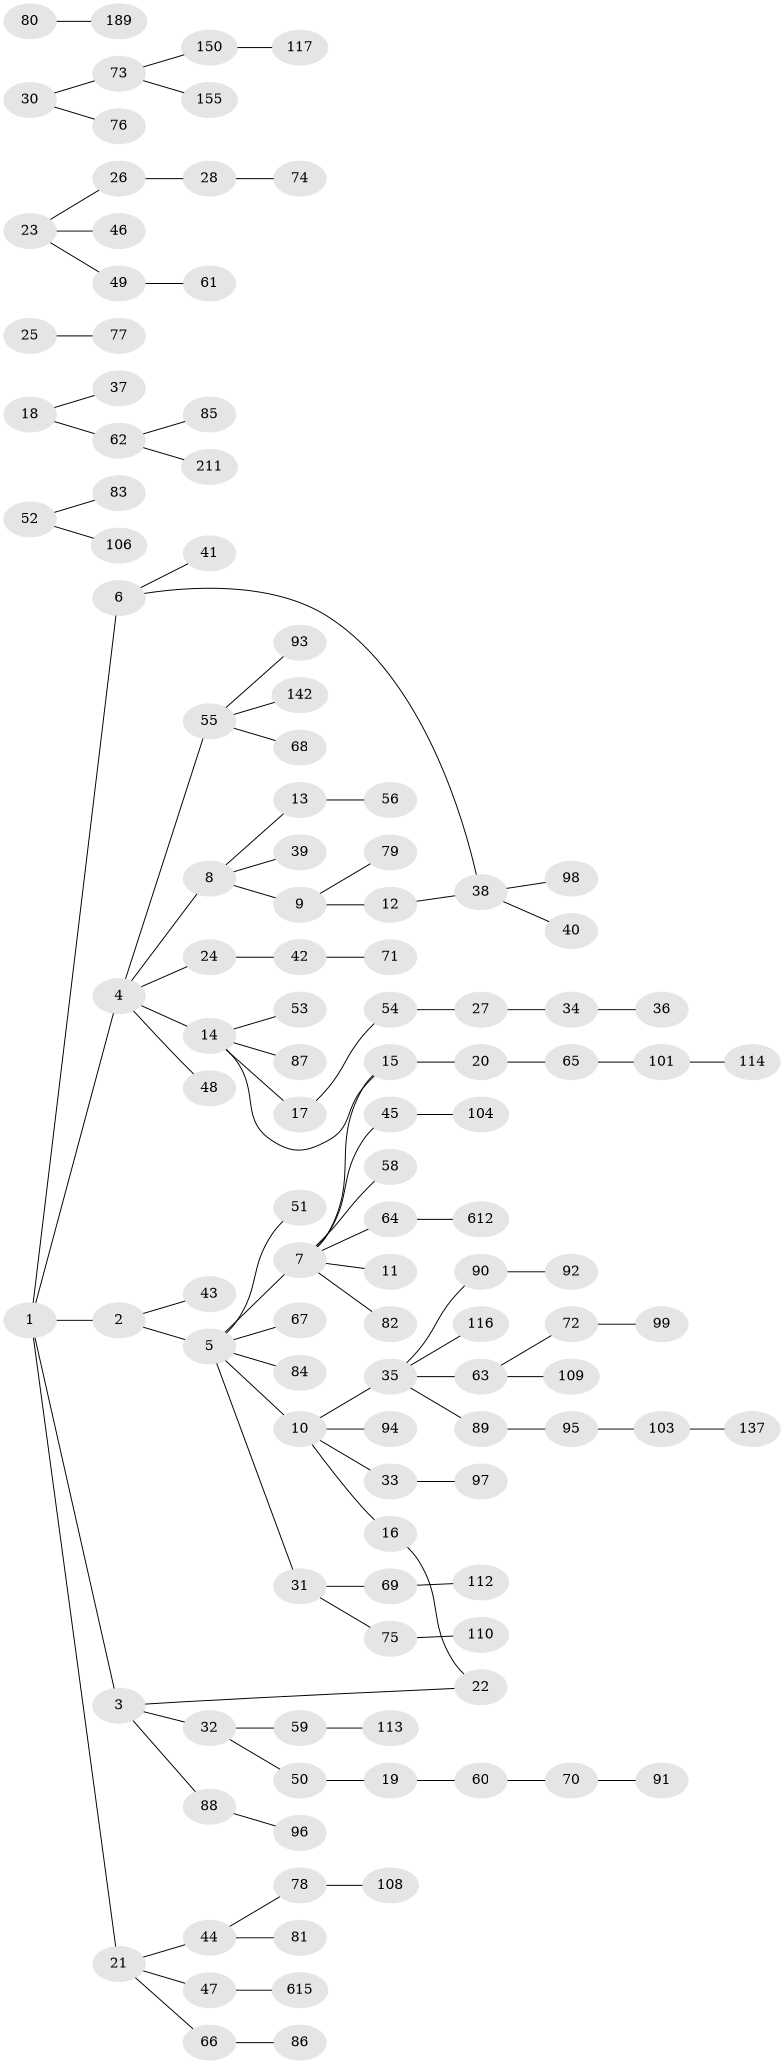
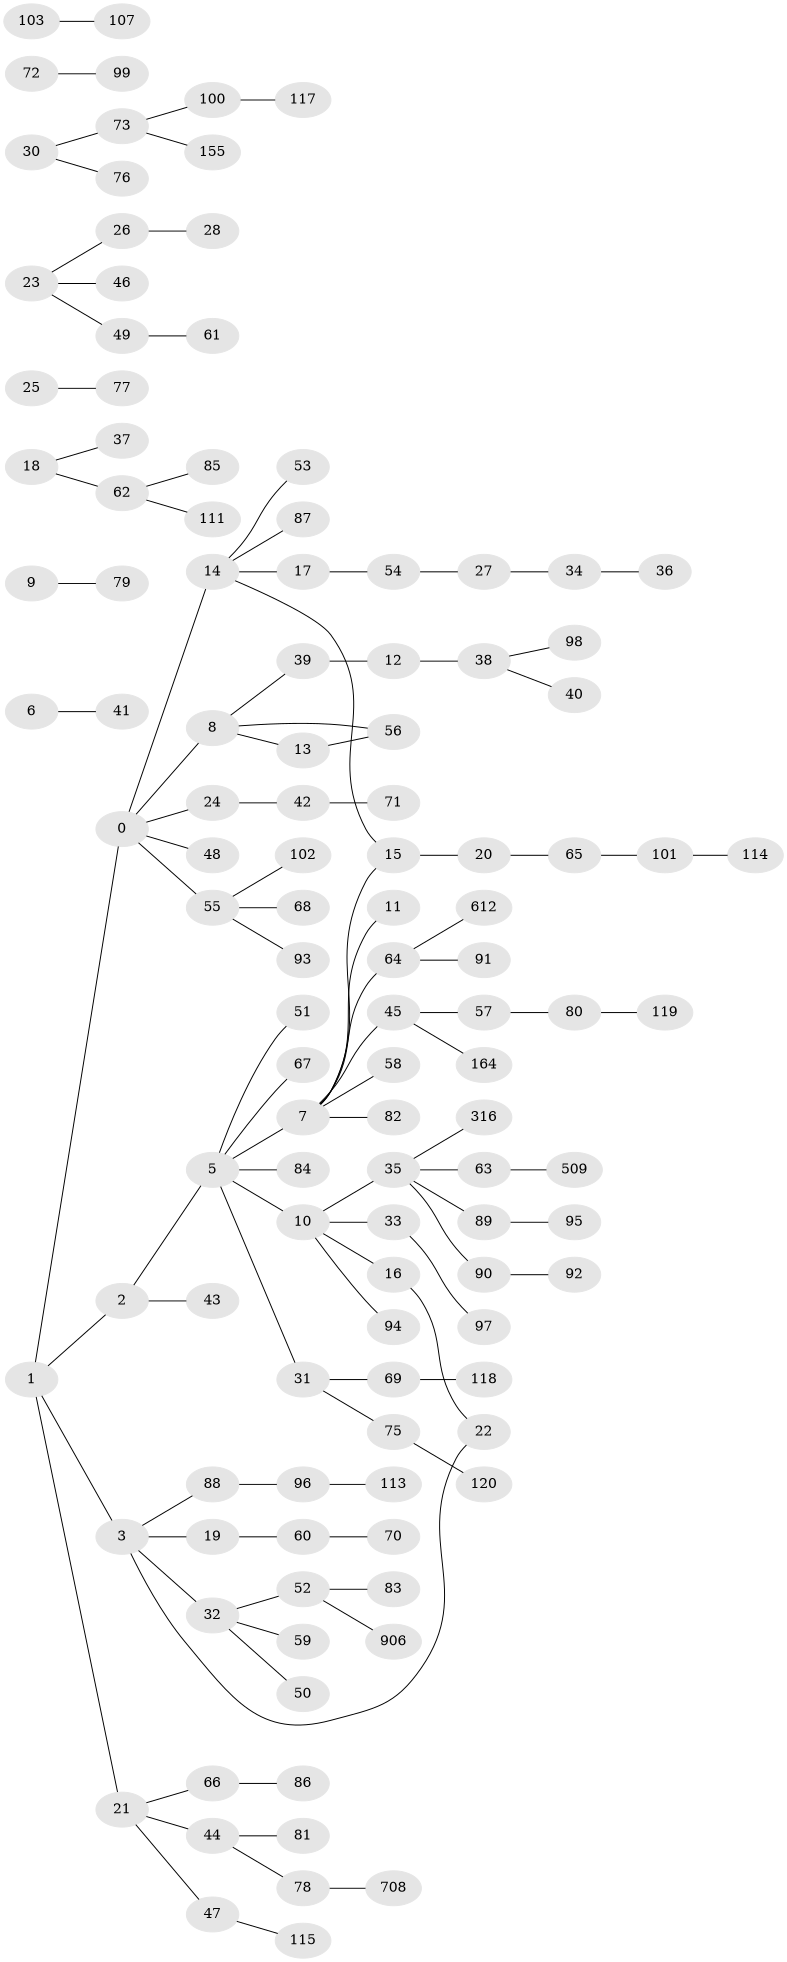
(119, 21) -> (665, 1013)
(209, 48) -> (213, 100)
(300, 179) -> none
(209, 467) -> (213, 519)
(119, 546) -> (394, 1642)
(371, 655) -> none
(300, 695) -> (303, 855)
(255, 892) -> (303, 723)
(345, 905) -> (352, 661)
(75, 959) -> none
(119, 996) -> (122, 829)
none -> (484, 1013)
(481, 1115) -> (484, 1065)
(481, 1324) -> (484, 1117)
(526, 1350) -> none
(571, 1377) -> (575, 1170)
(616, 1429) -> none
(752, 1429) -> (122, 21)
(481, 1582) -> (484, 1380)
none -> (258, 1602)
(481, 1635) -> (484, 1484)
(344, 1728) -> (348, 1484)
(345, 1781) -> (168, 1537)
(617, 1781) -> (439, 960)
(390, 1885) -> (394, 1888)
(300, 1990) -> (303, 1941)
